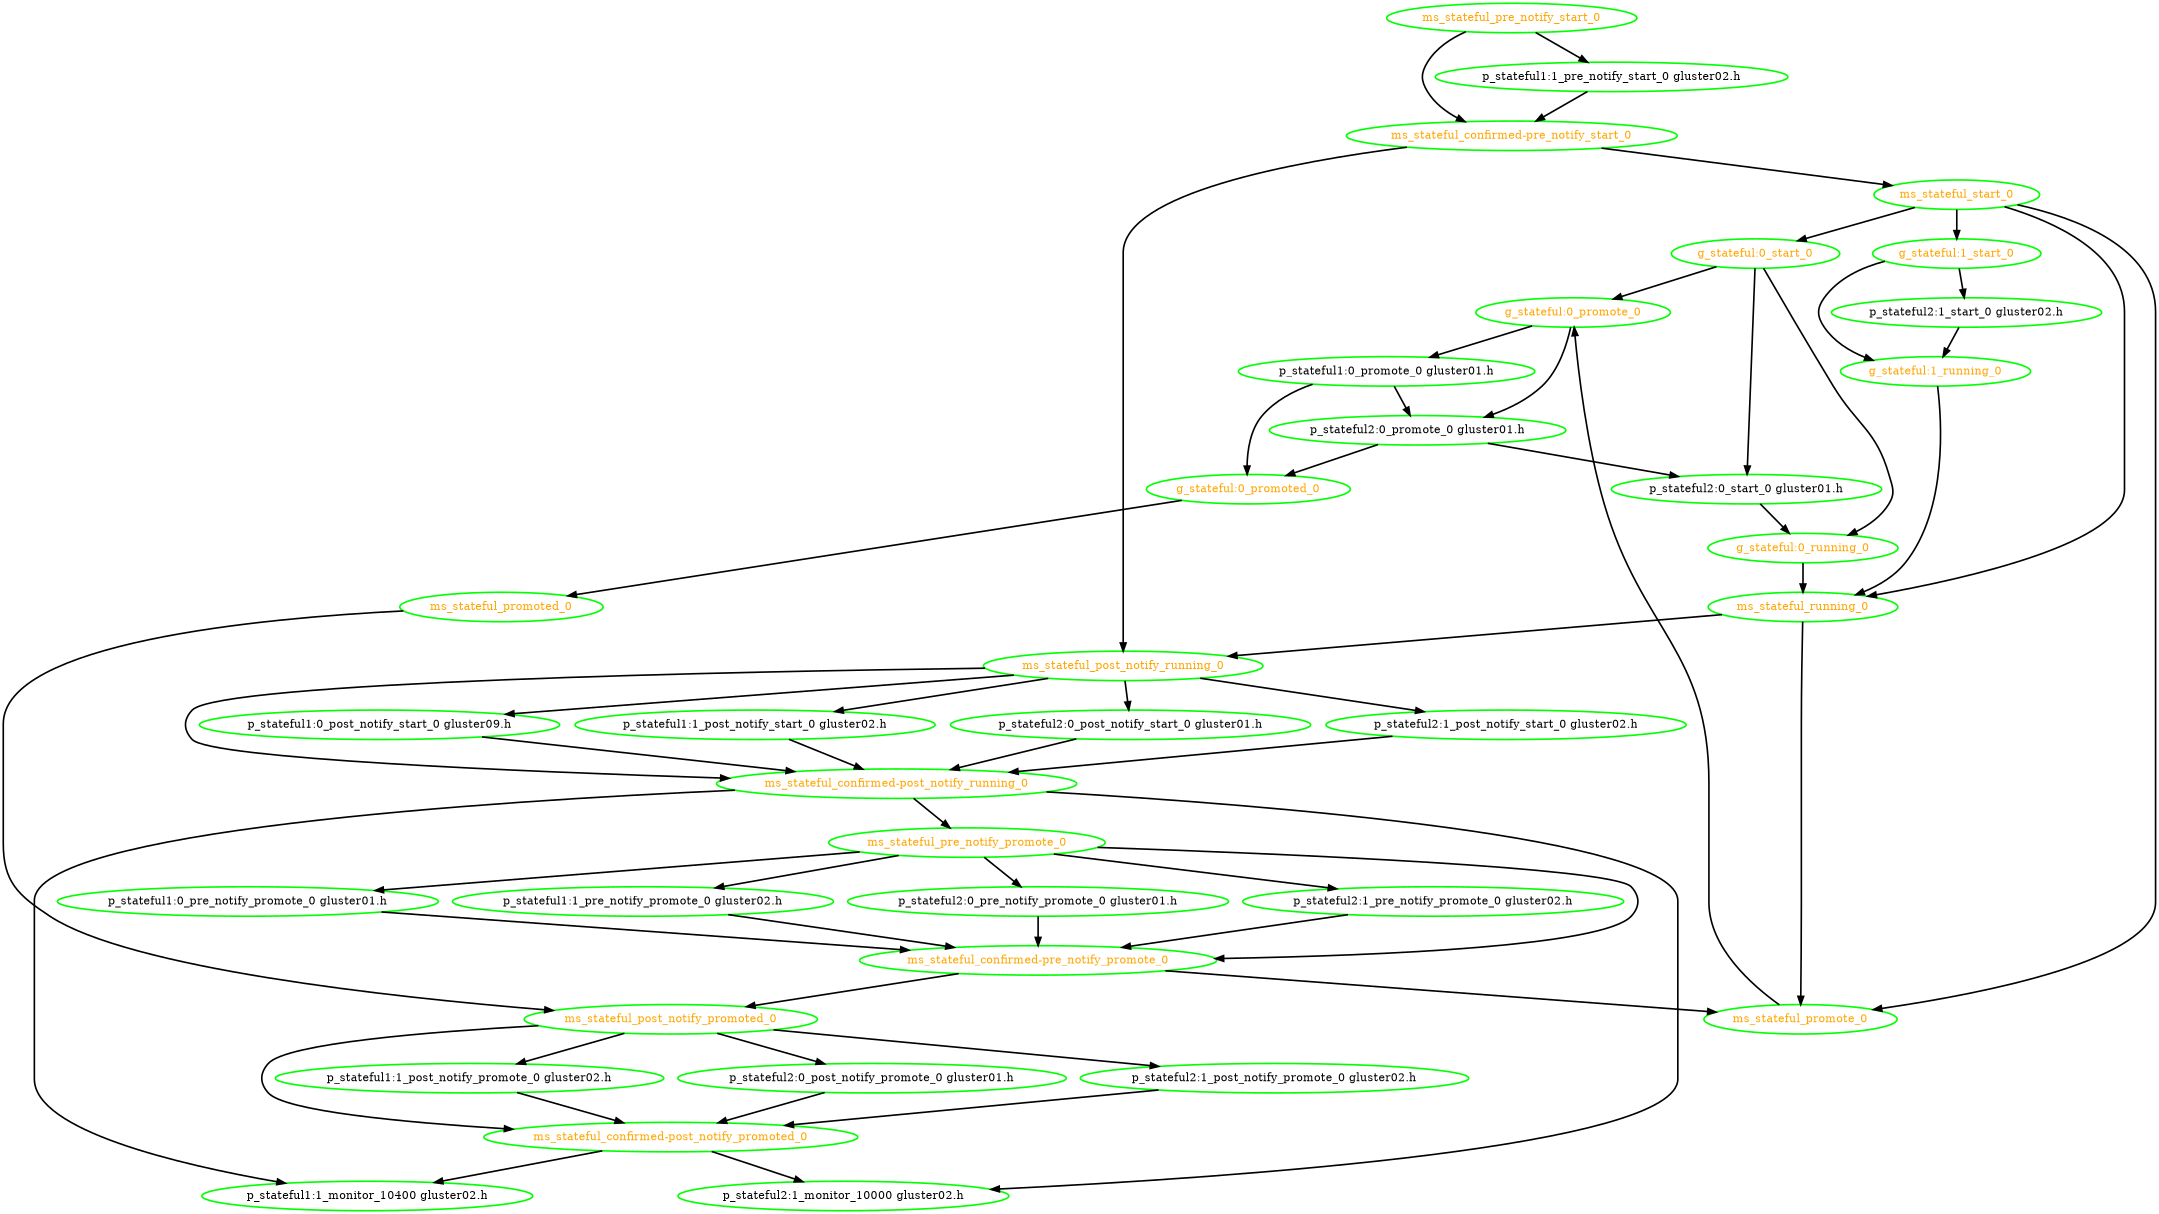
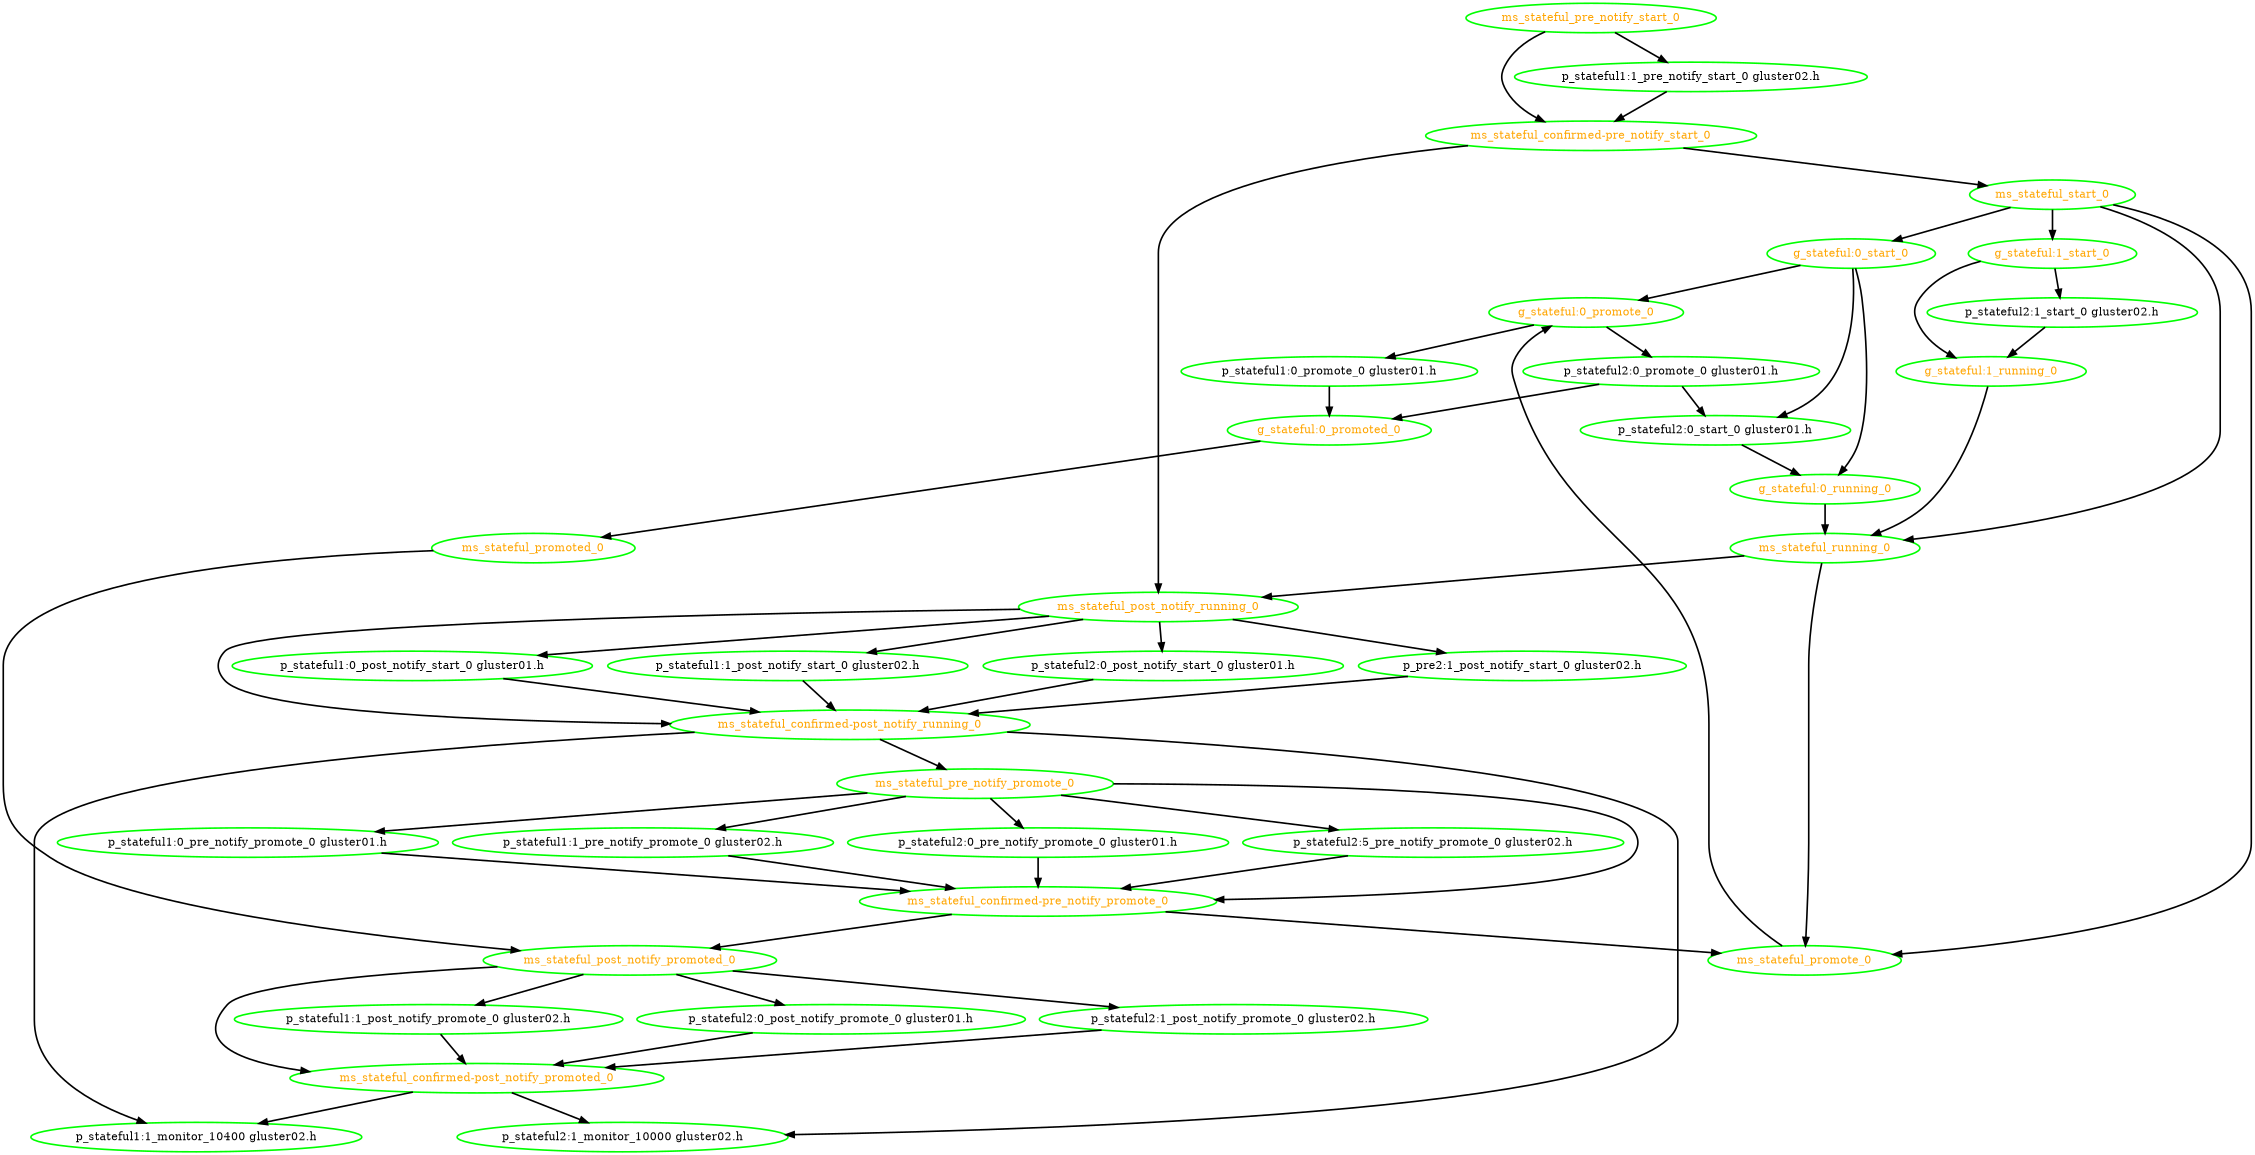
(1400, 397) -> none
(380, 725) -> (412, 666)
(1506, 725) -> (1522, 666)
(1433, 901) -> (1433, 843)
